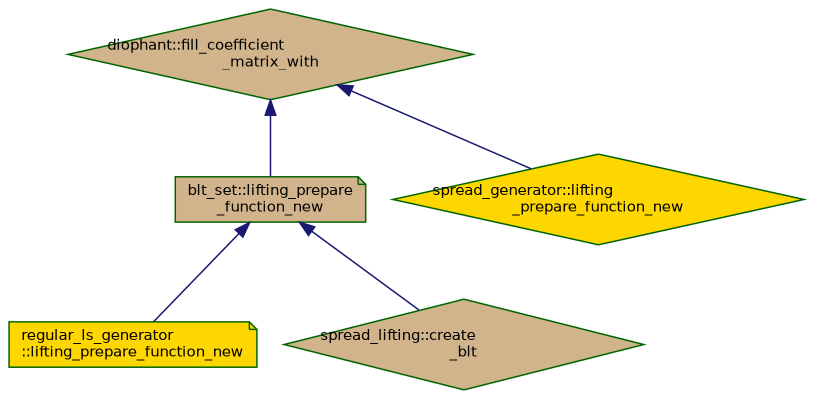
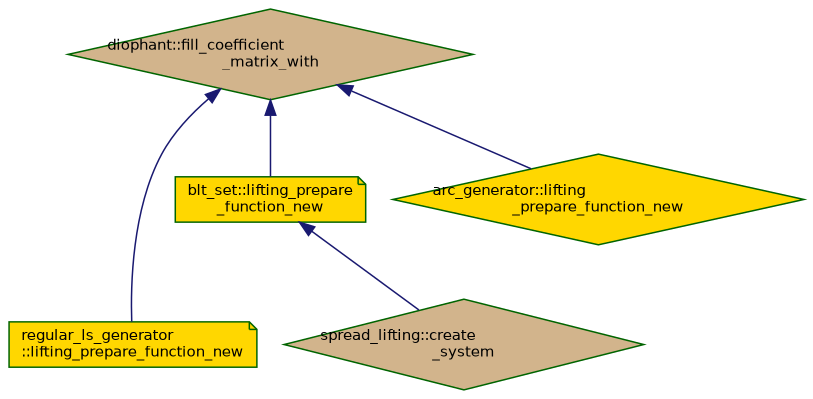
(270, 199) -> (270, 199)
(598, 199) -> (598, 199)
(196, 278) -> (144, 200)
(464, 345) -> (464, 345)
